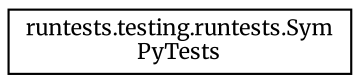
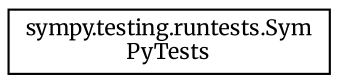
(180, 42) -> (169, 42)
